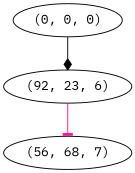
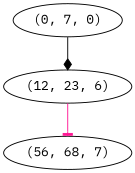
(68, 20) -> (68, 20)
(68, 87) -> (68, 87)
